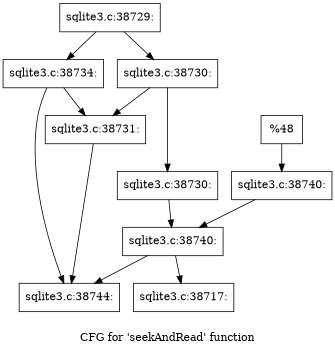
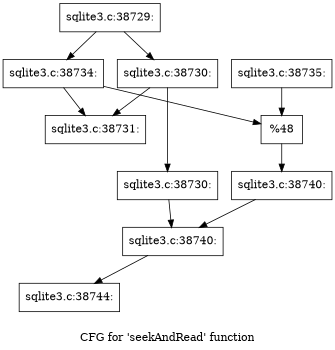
none -> (282, 74)
(37, 183) -> (179, 104)
(83, 210) -> none
(184, 297) -> none
